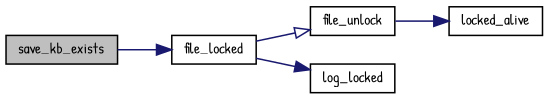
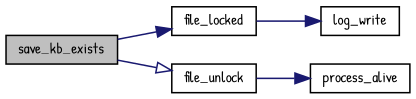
(496, 21) -> (360, 78)
(276, 37) -> (137, 64)
(353, 78) -> (360, 21)
